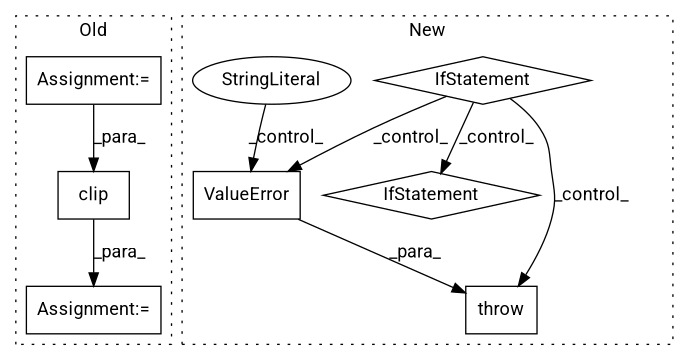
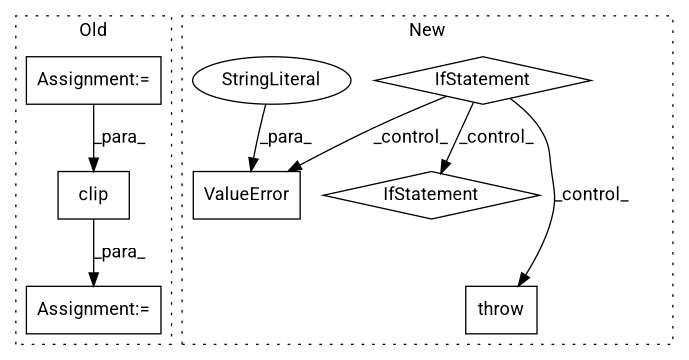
(286, 138) -> (286, 138)
(376, 253) -> none
